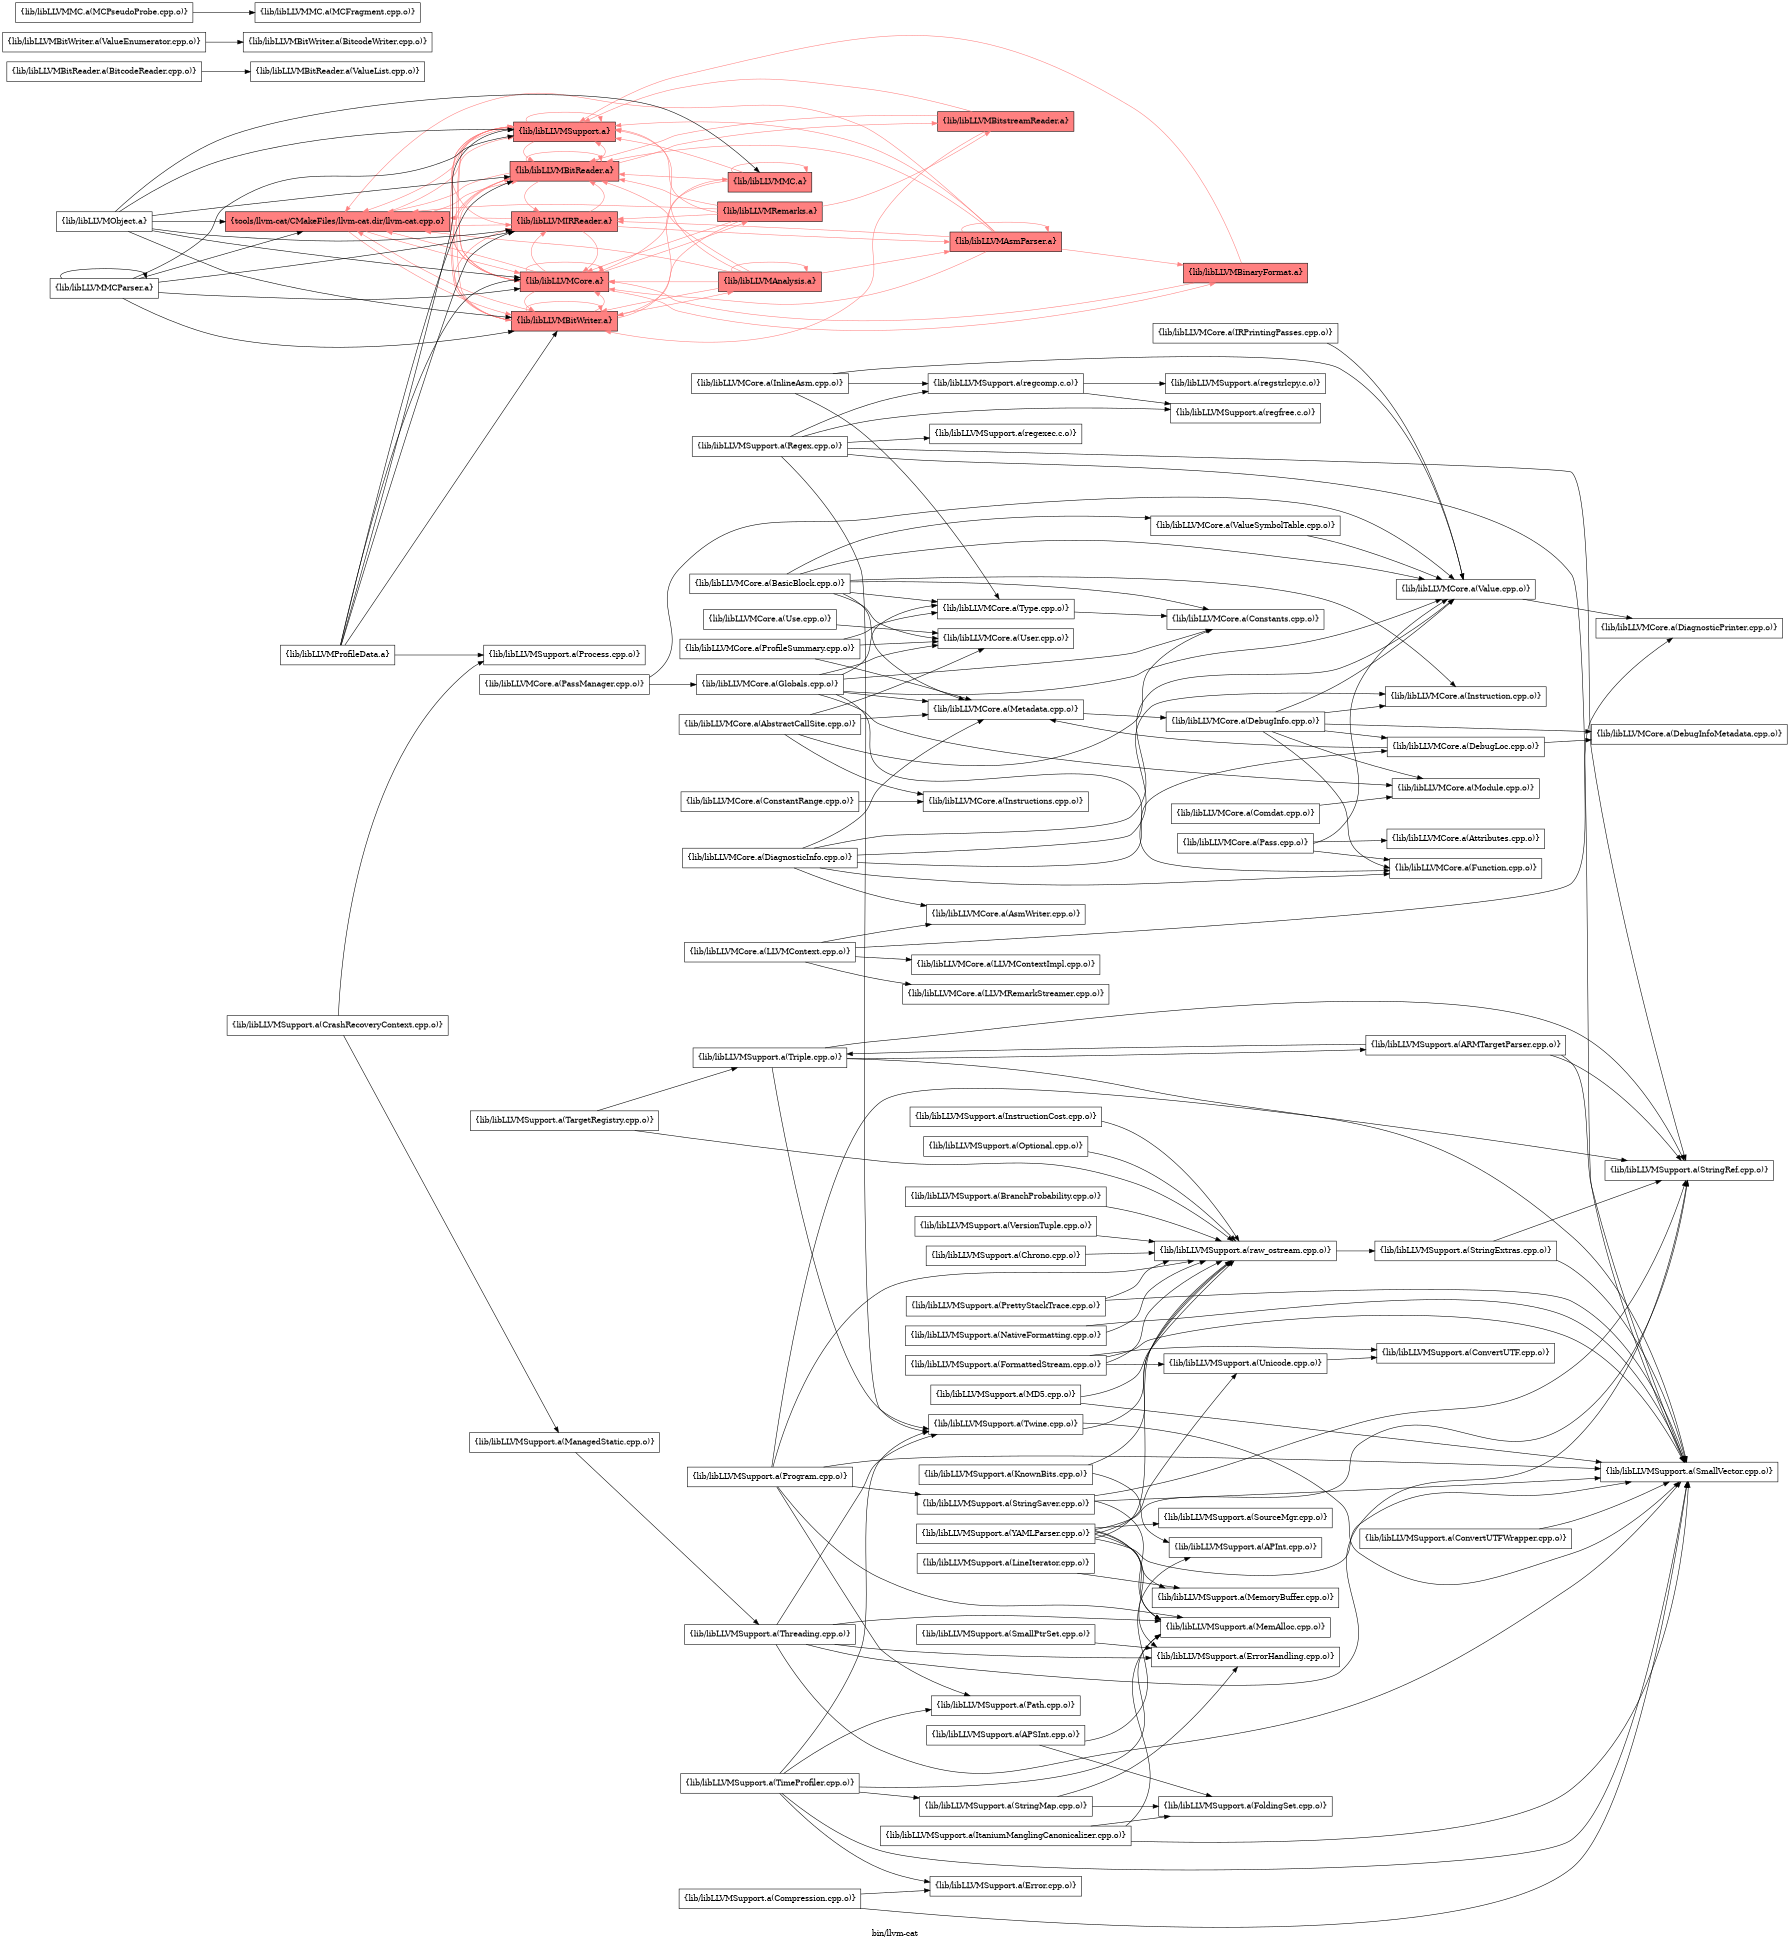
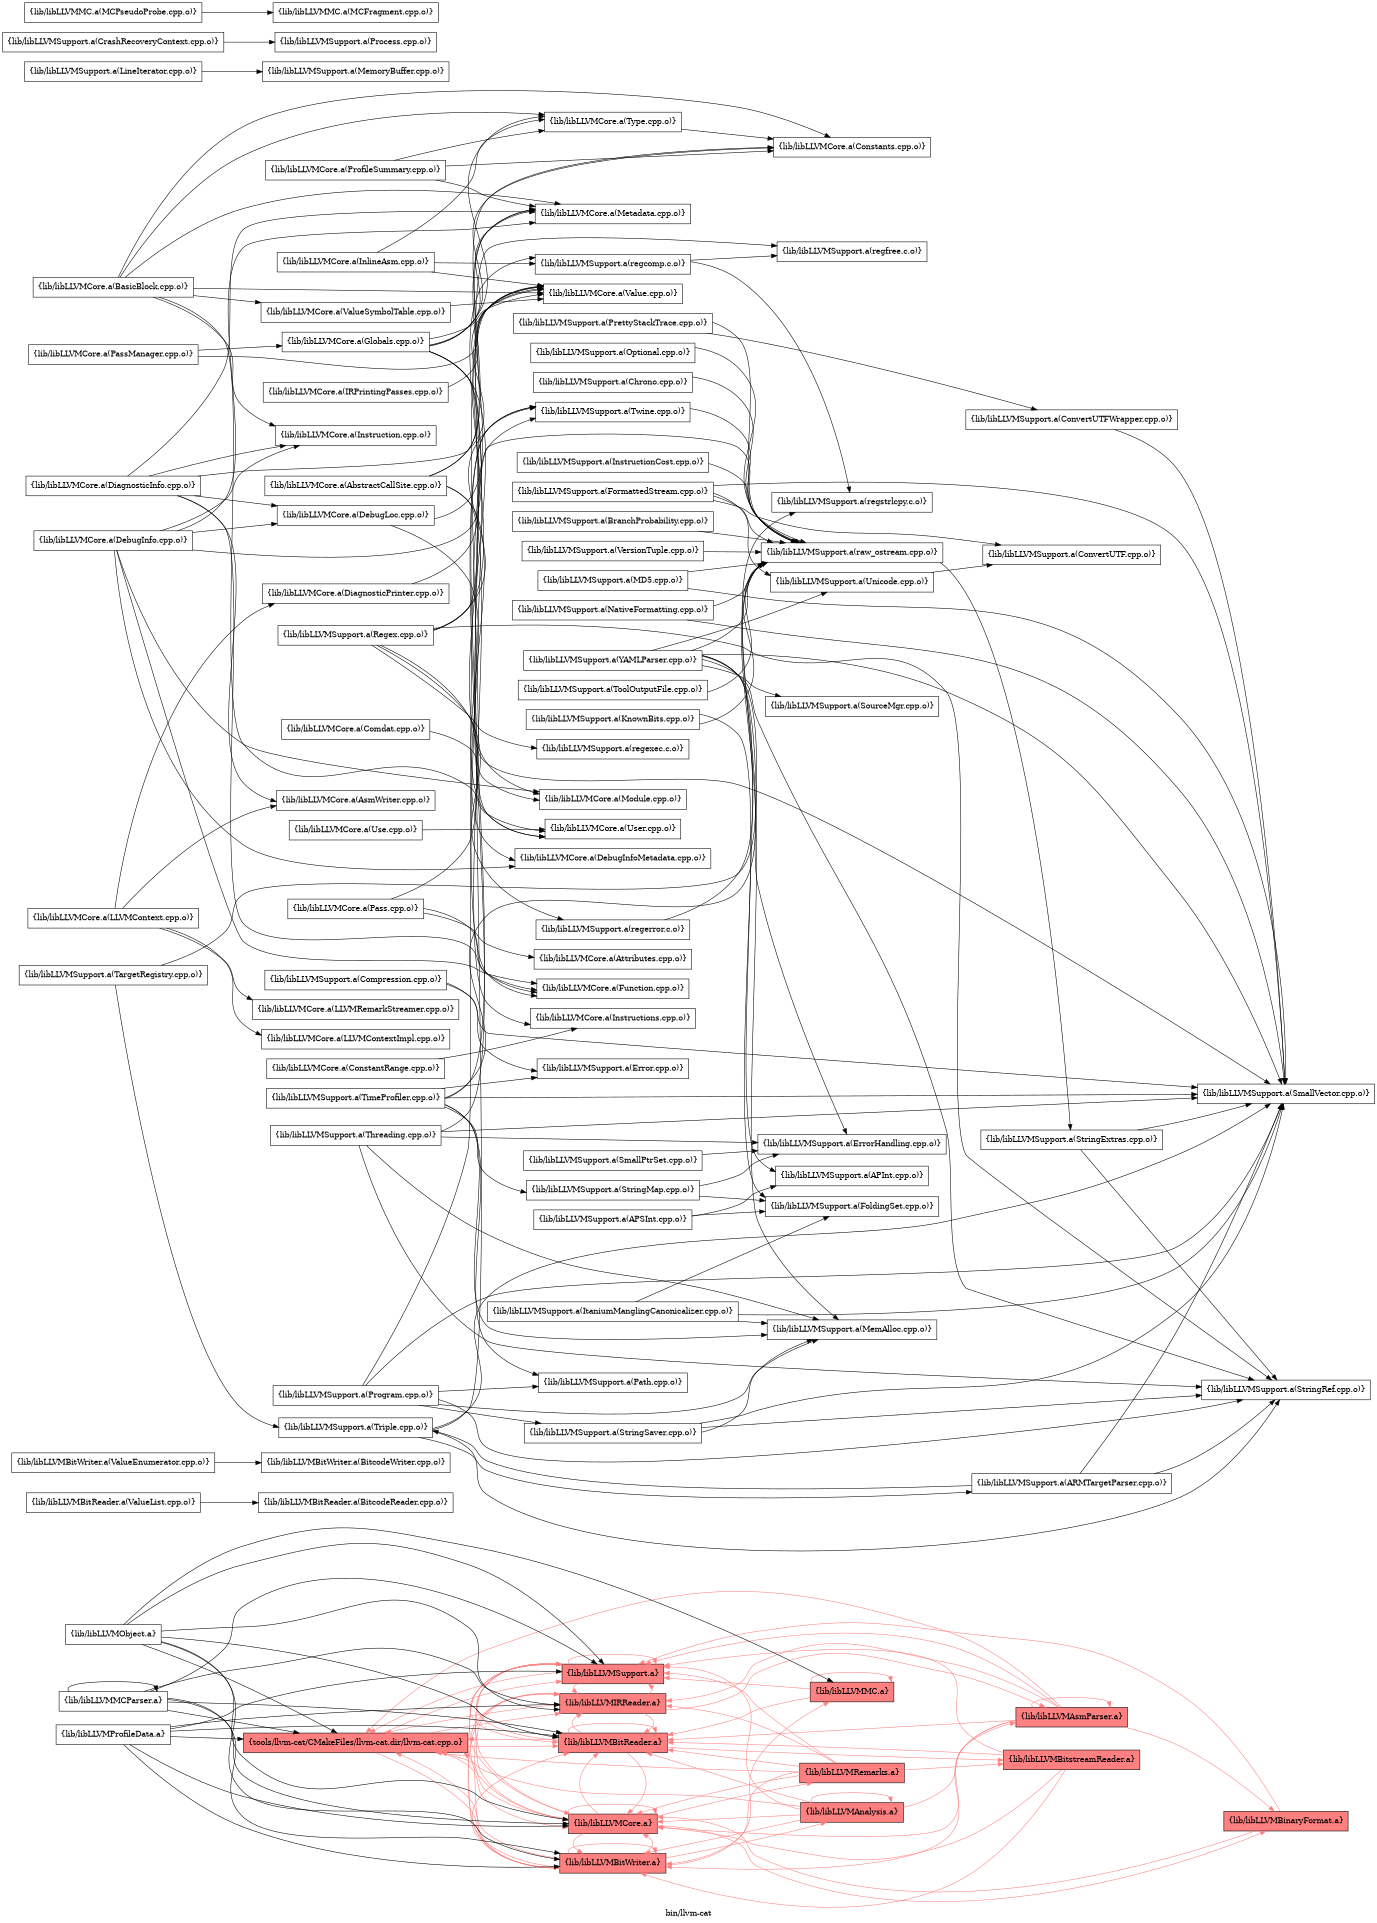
(223, 72) -> (226, 1503)
(662, 234) -> (862, 1860)
(1575, 608) -> (476, 434)
(896, 643) -> (583, 160)
(436, 655) -> (204, 1738)
none -> (613, 690)
(1122, 716) -> (237, 259)
none -> (676, 906)
none -> (613, 930)
(1437, 1290) -> (870, 366)
(564, 1442) -> none
(1135, 1552) -> (749, 914)
(1367, 1558) -> none
none -> (574, 1686)
none -> (343, 1709)
none -> (868, 1863)
